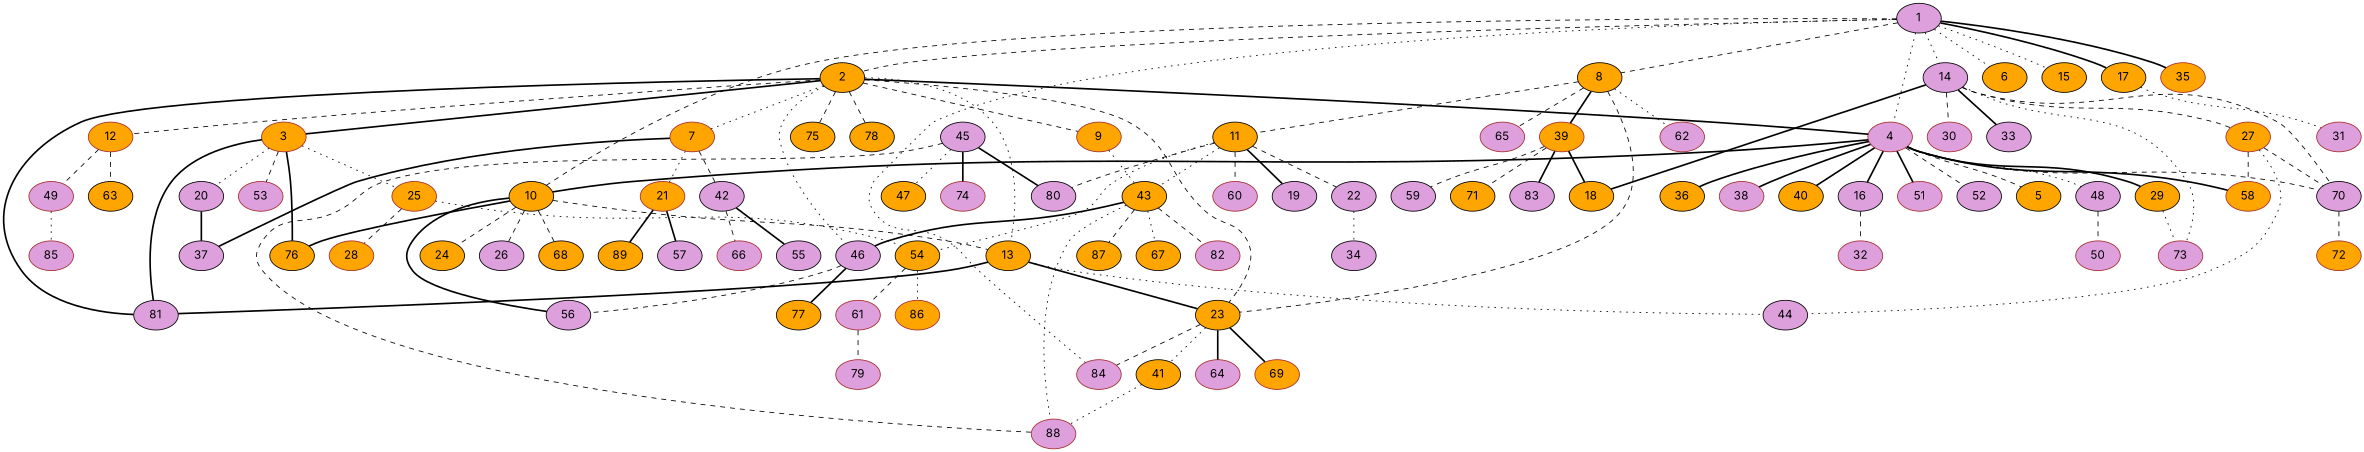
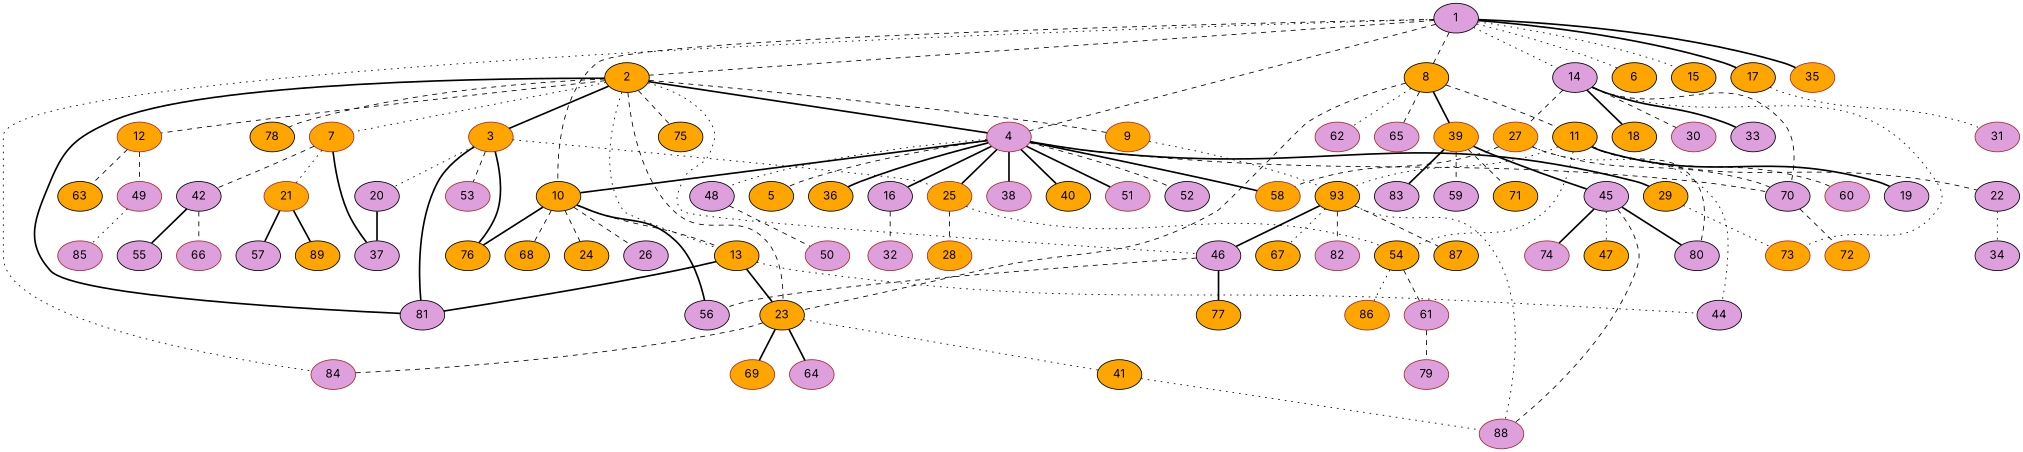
(1905, 78) -> (1233, 78)
none -> (979, 167)
(1577, 167) -> (1550, 176)
(1144, 196) -> (1337, 196)
(2181, 256) -> (1788, 256)
